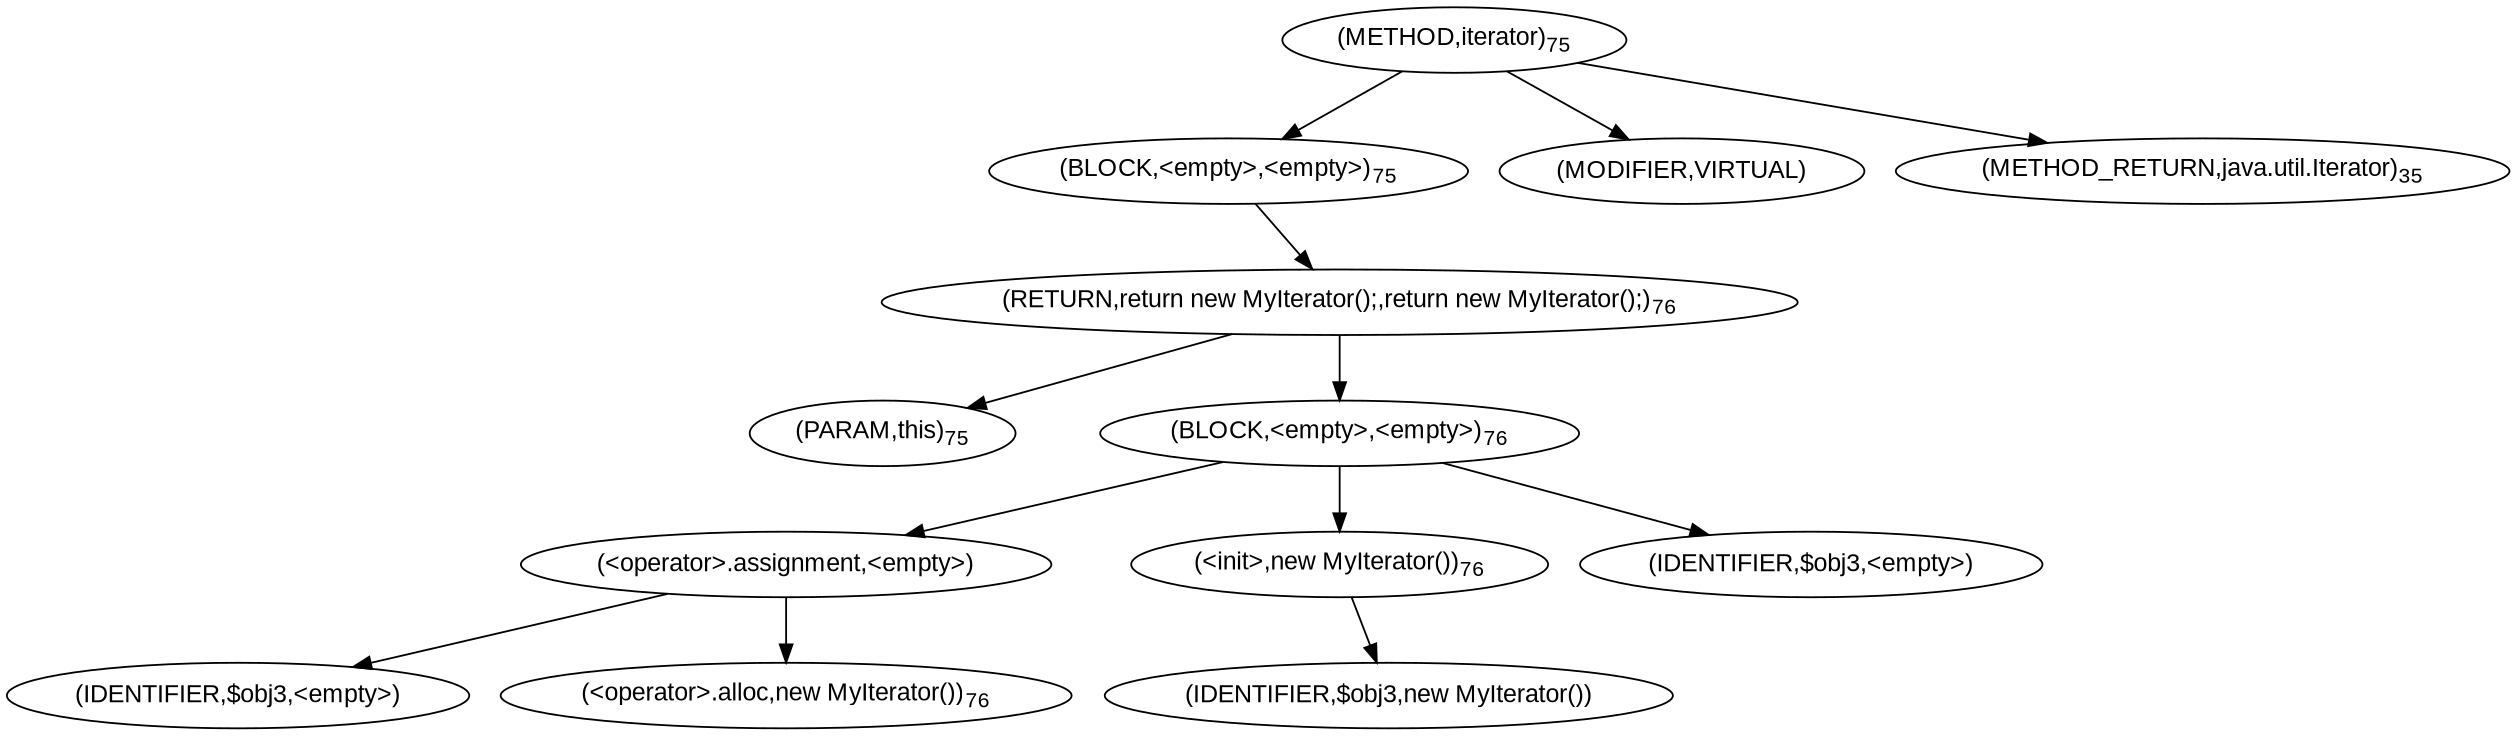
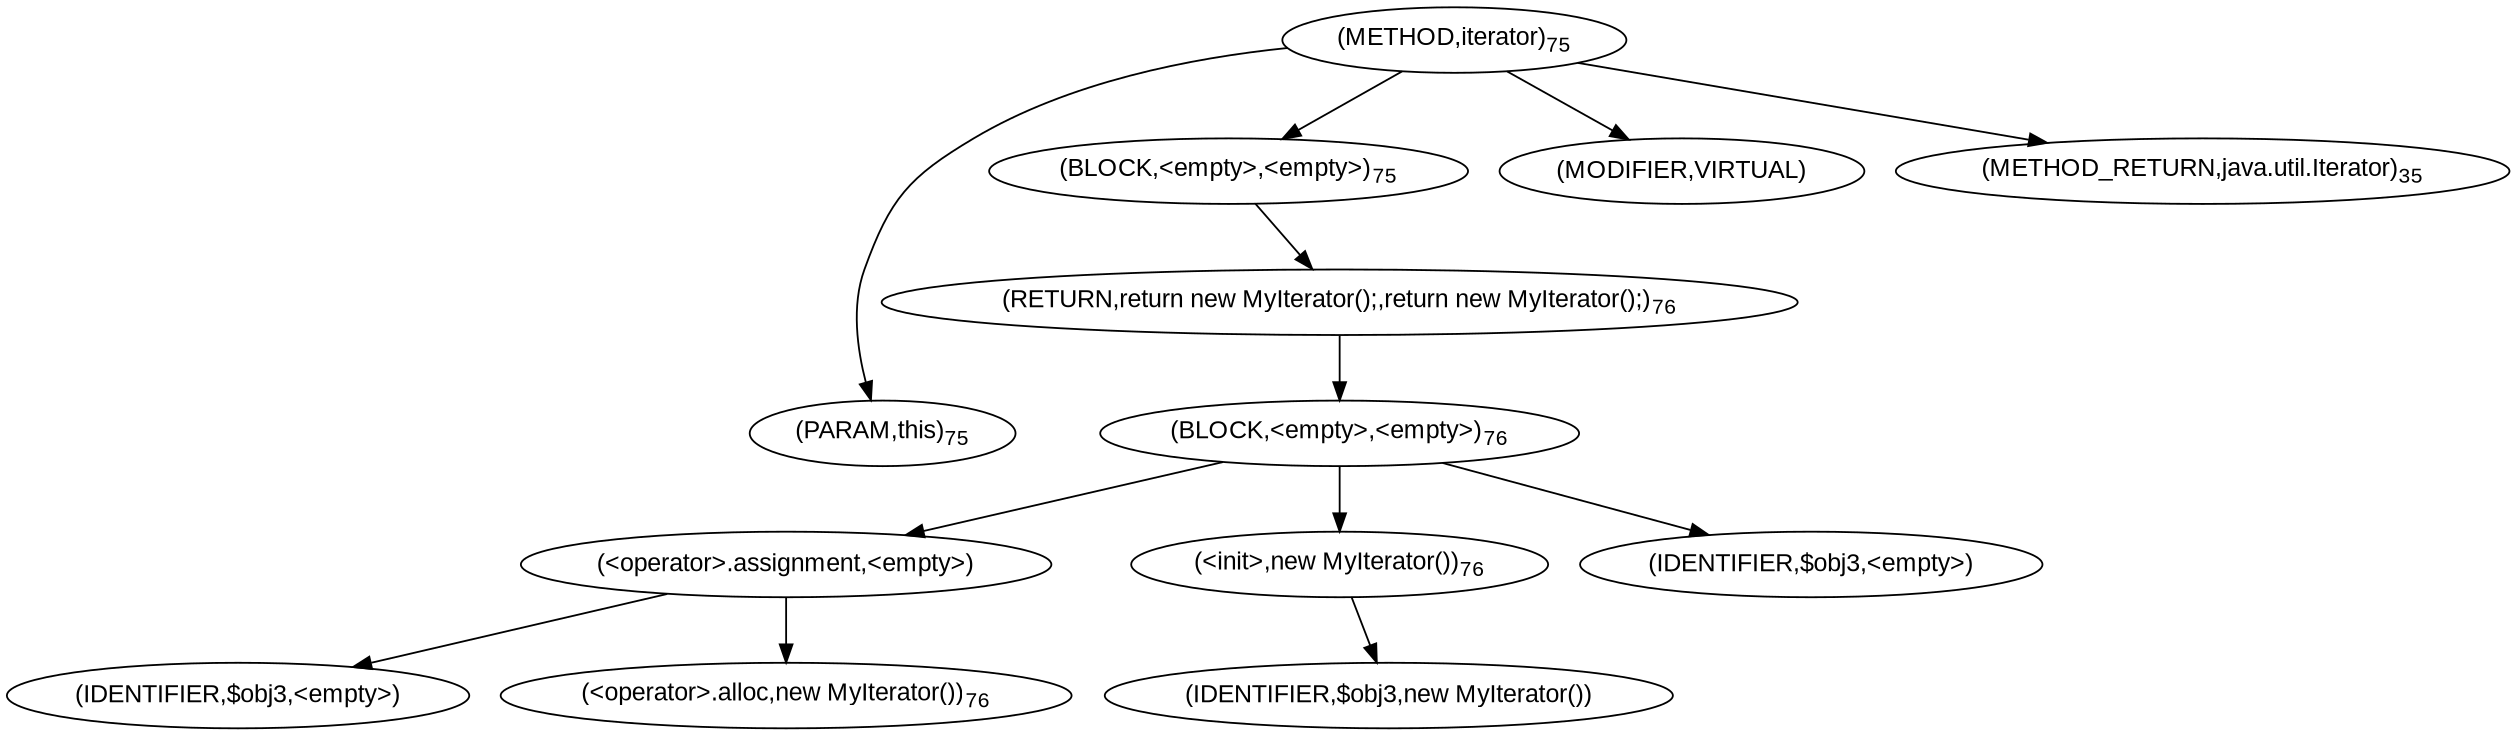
(1109, 369) -> (991, 129)
